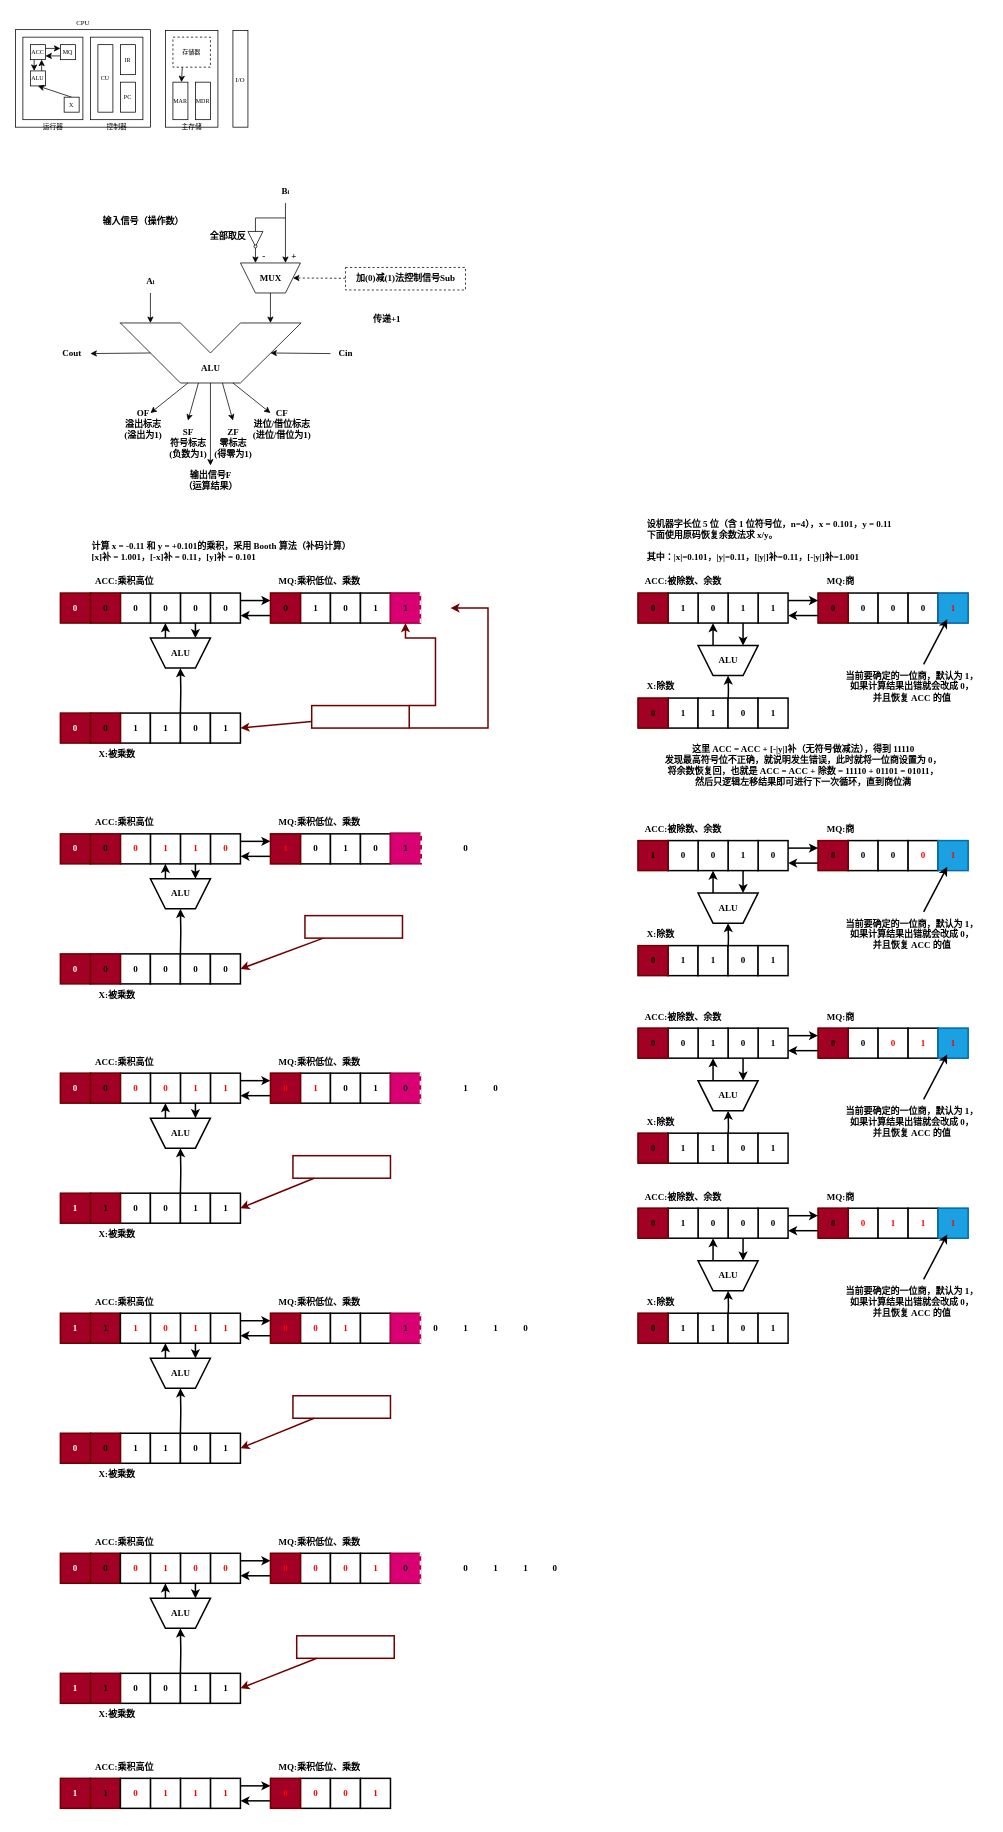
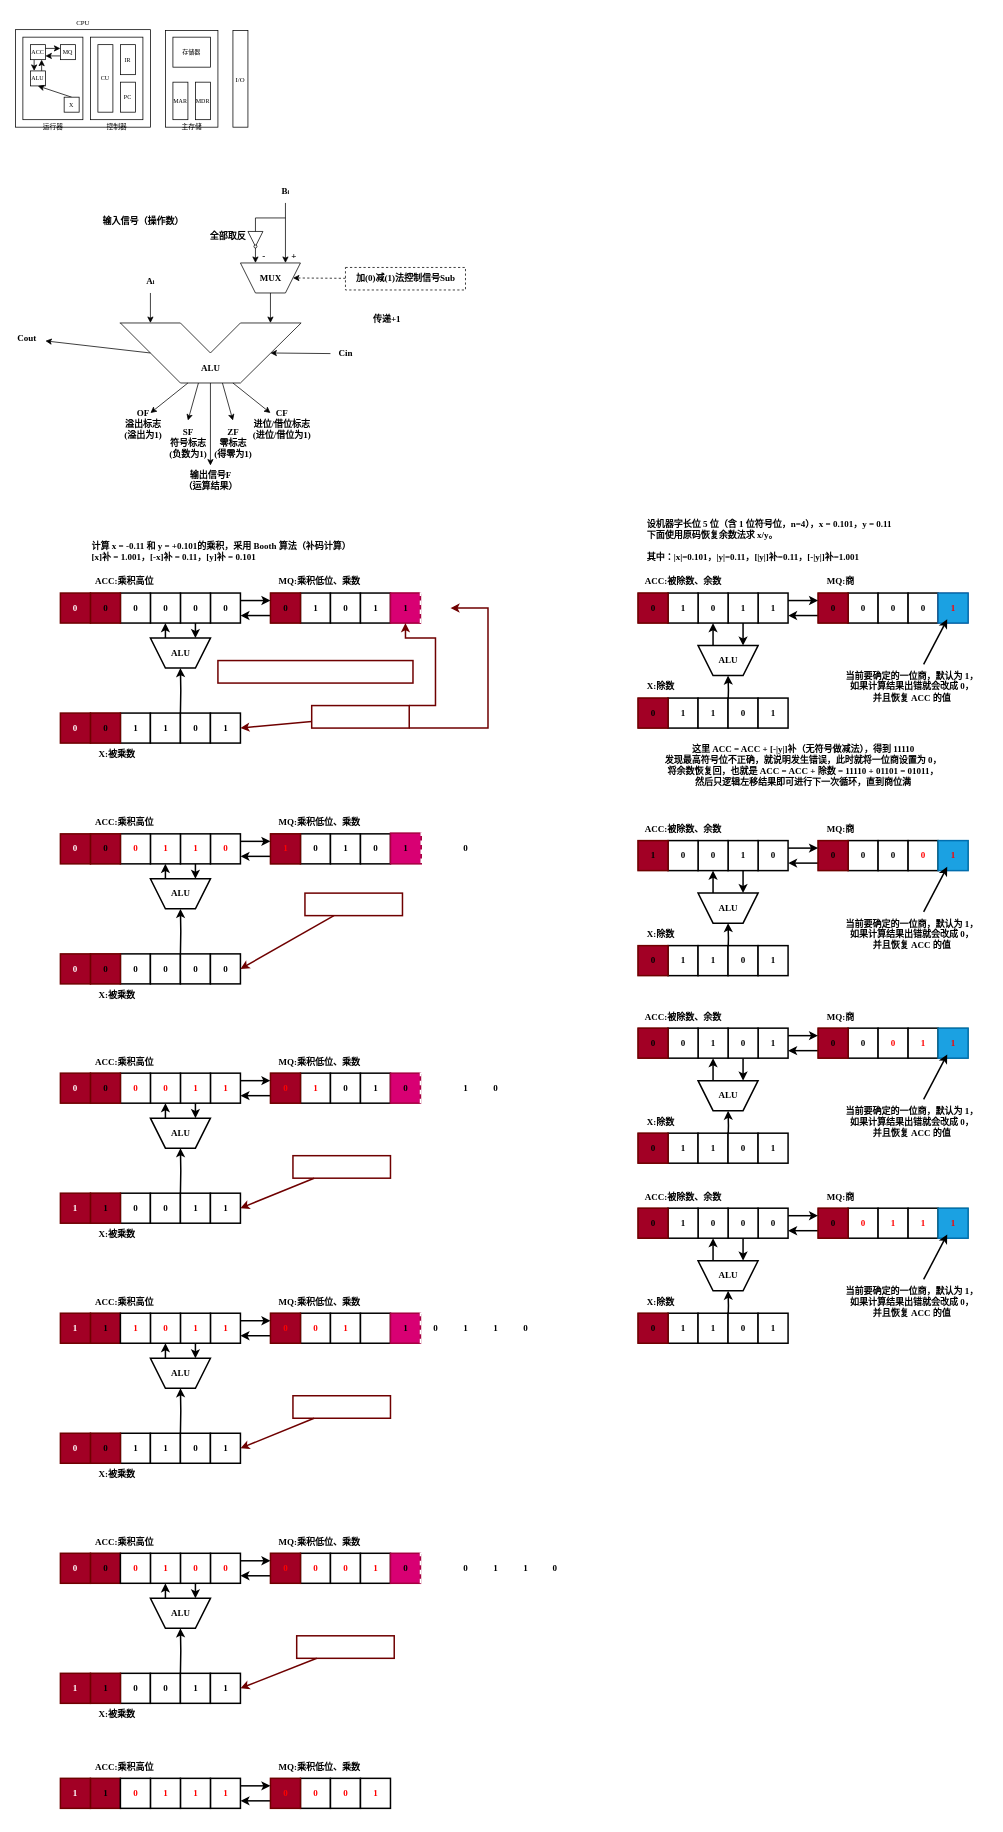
(192, 52) -> (192, 52)
(182, 73) -> none
(72, 354) -> (27, 339)
none -> (315, 672)
(354, 927) -> (354, 904)
